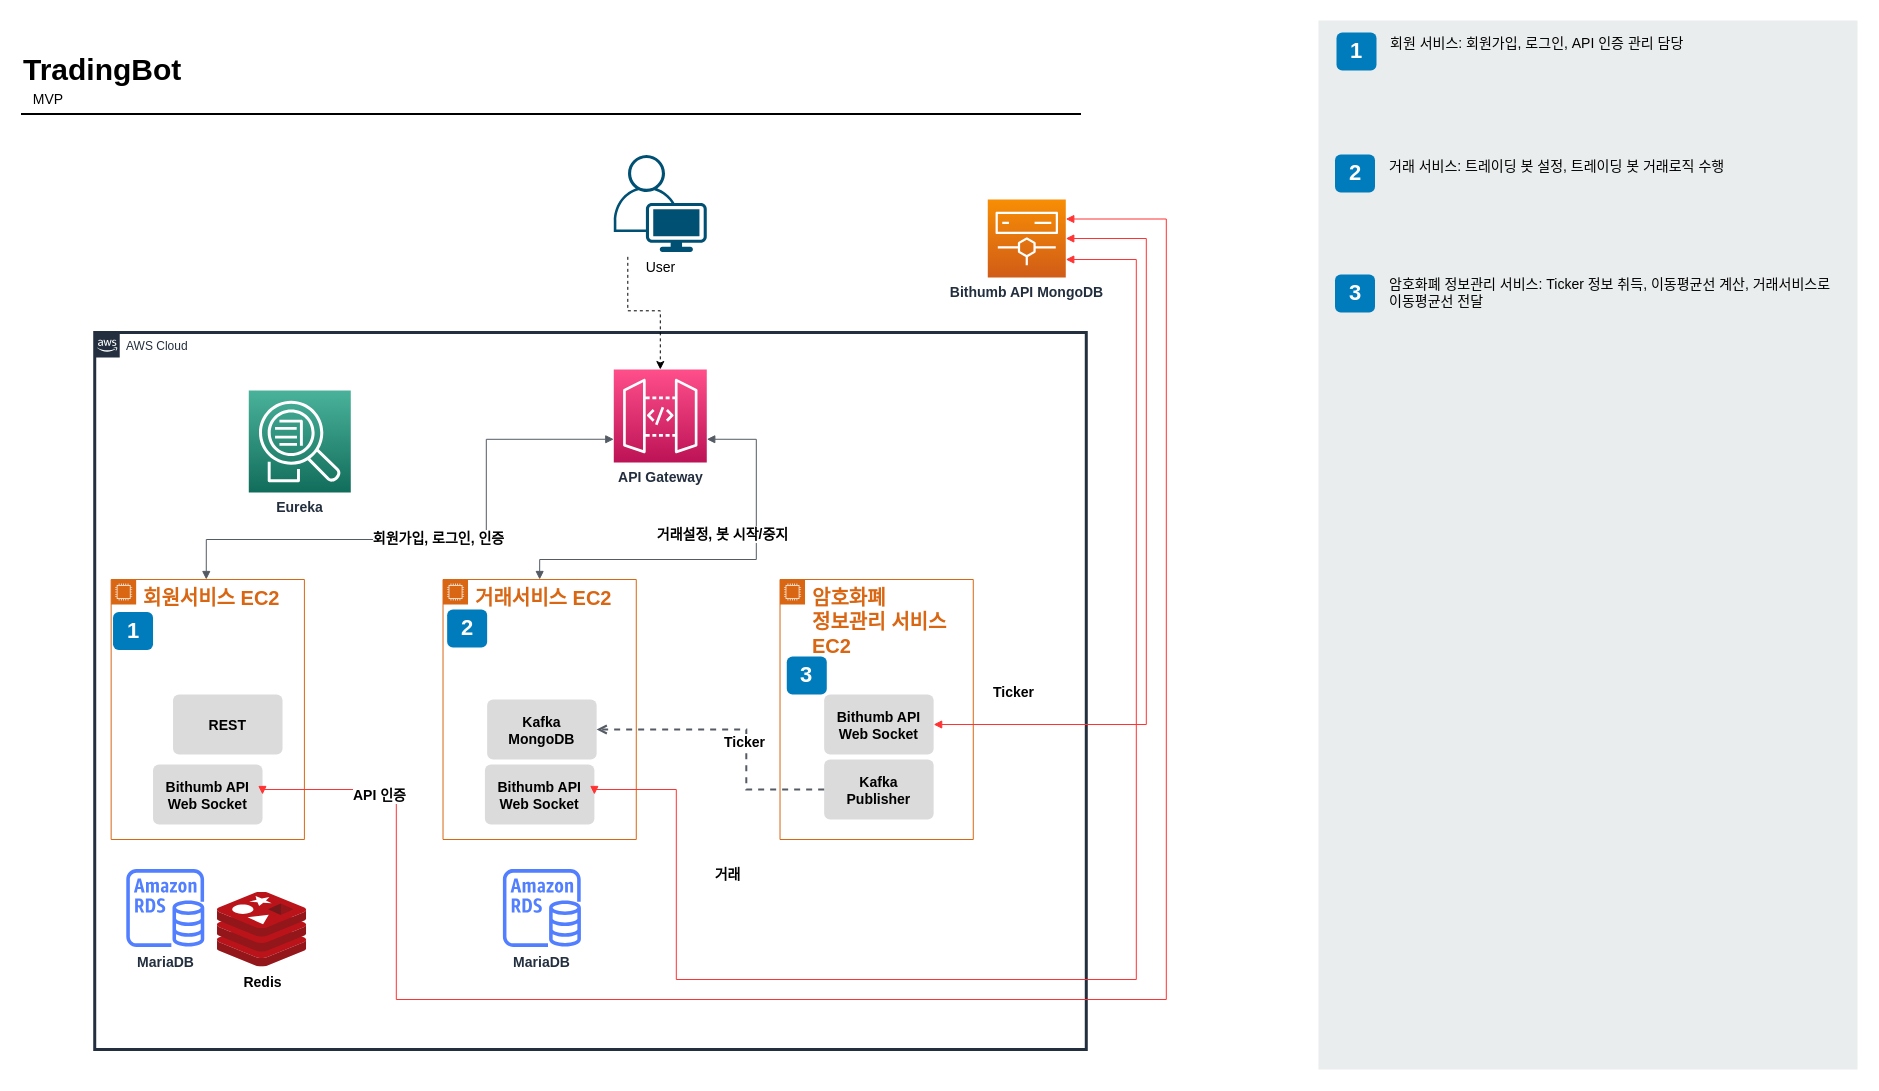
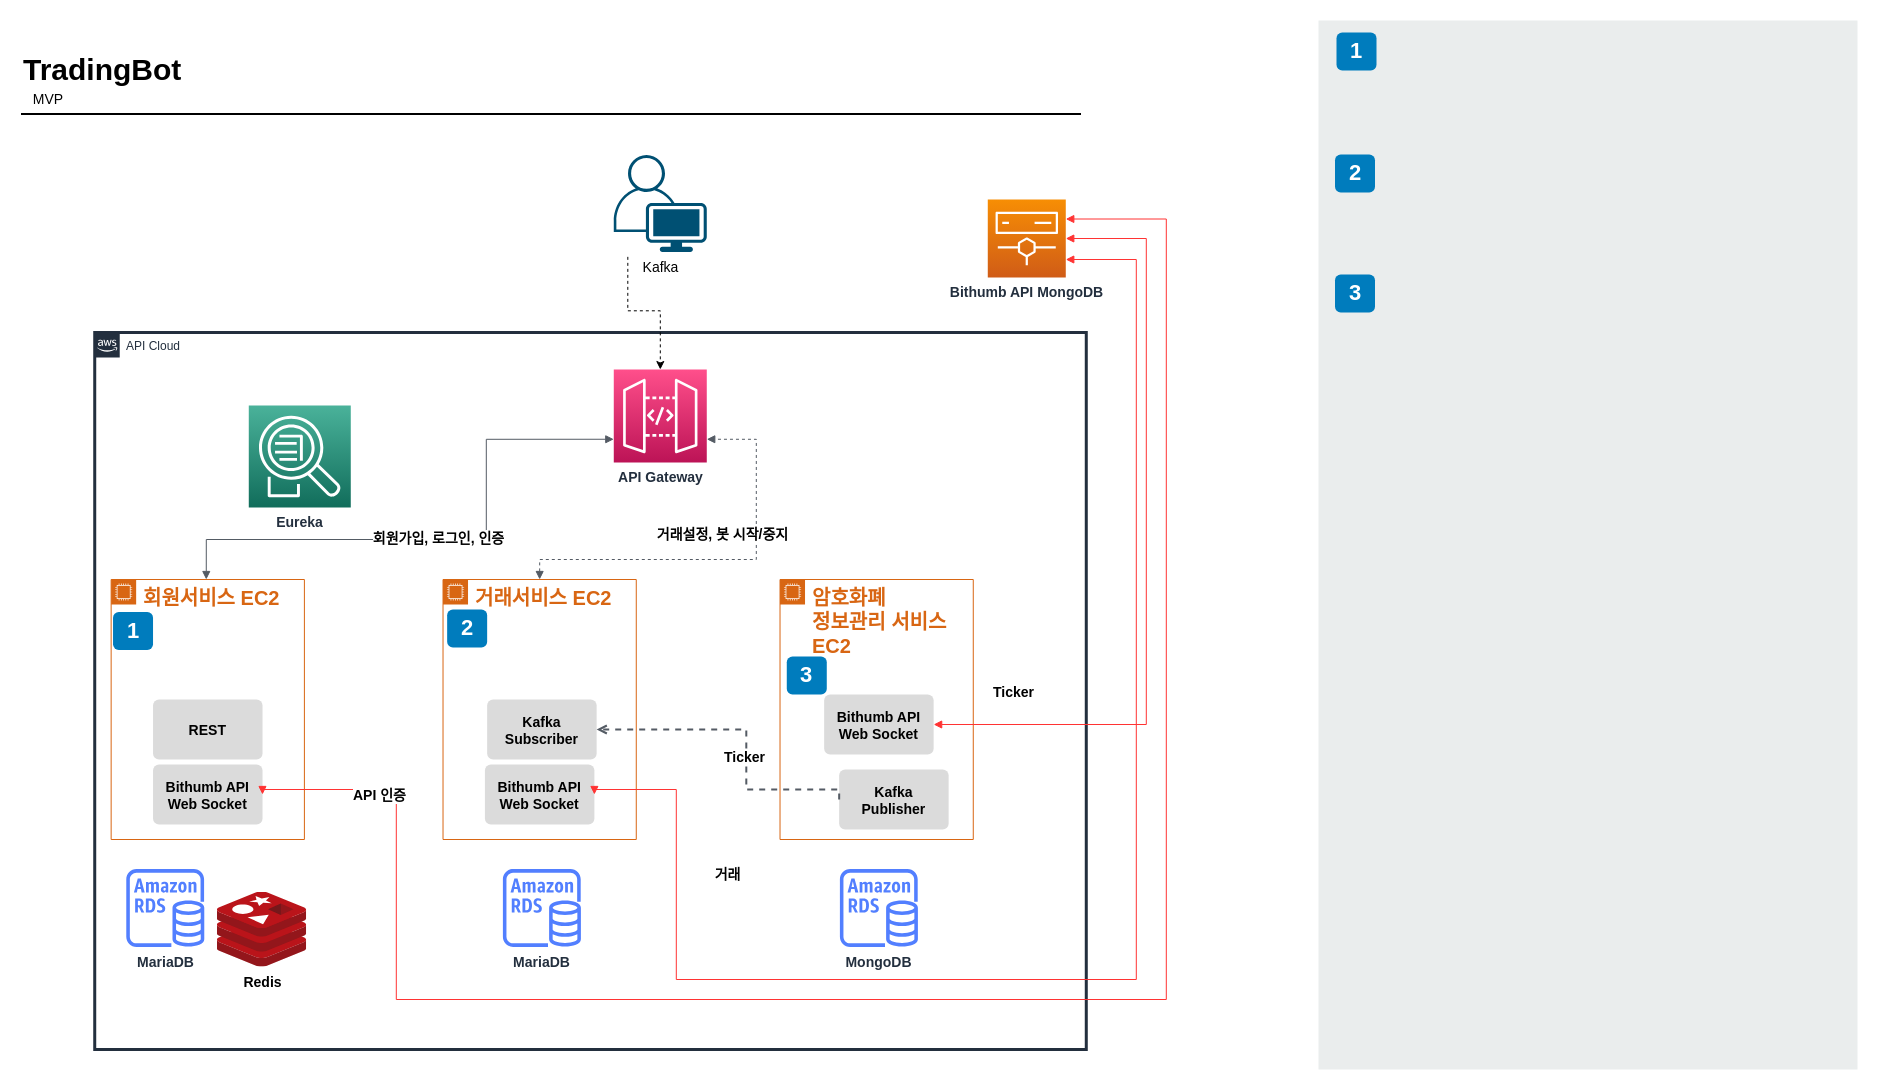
(1613, 91) -> none
(1612, 213) -> none
(661, 268) -> (661, 268)
(1612, 332) -> none
(154, 347) -> (154, 347)
(300, 442) -> (300, 457)
(652, 560) -> (652, 560)
(541, 722) -> (541, 722)
(228, 725) -> (208, 730)
(879, 790) -> (894, 800)
none -> (879, 908)
